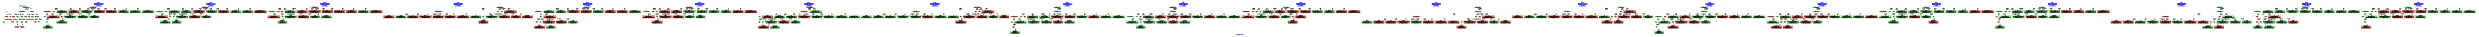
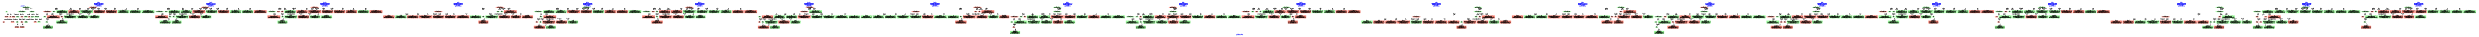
(22, 6) -> (22, 6)
